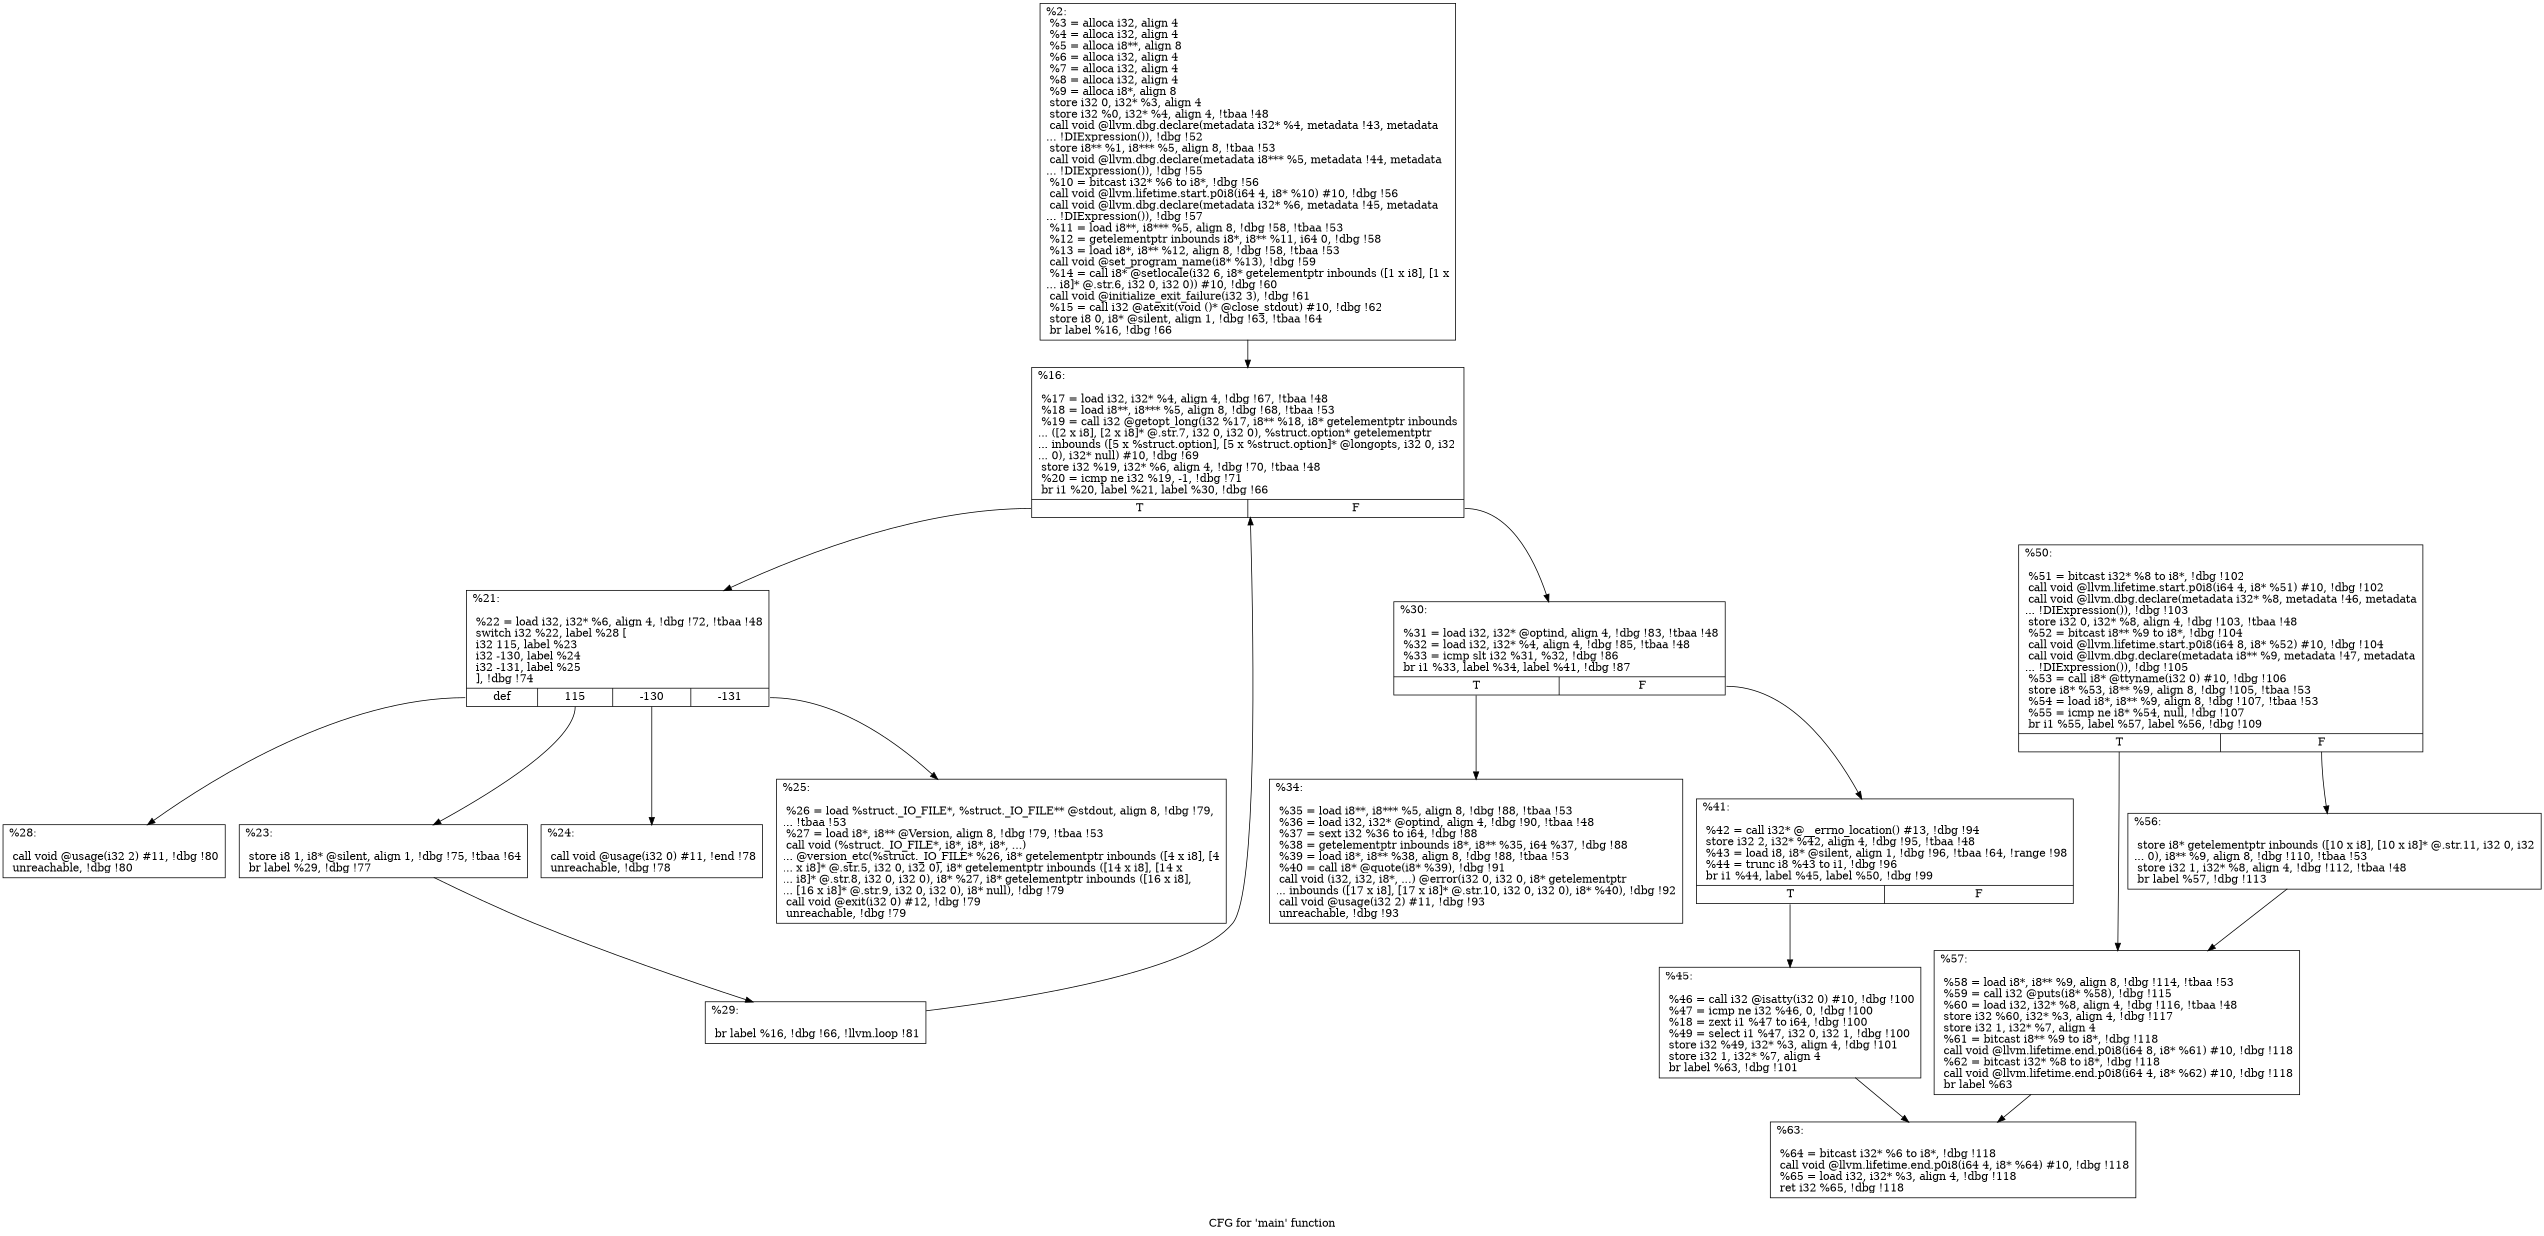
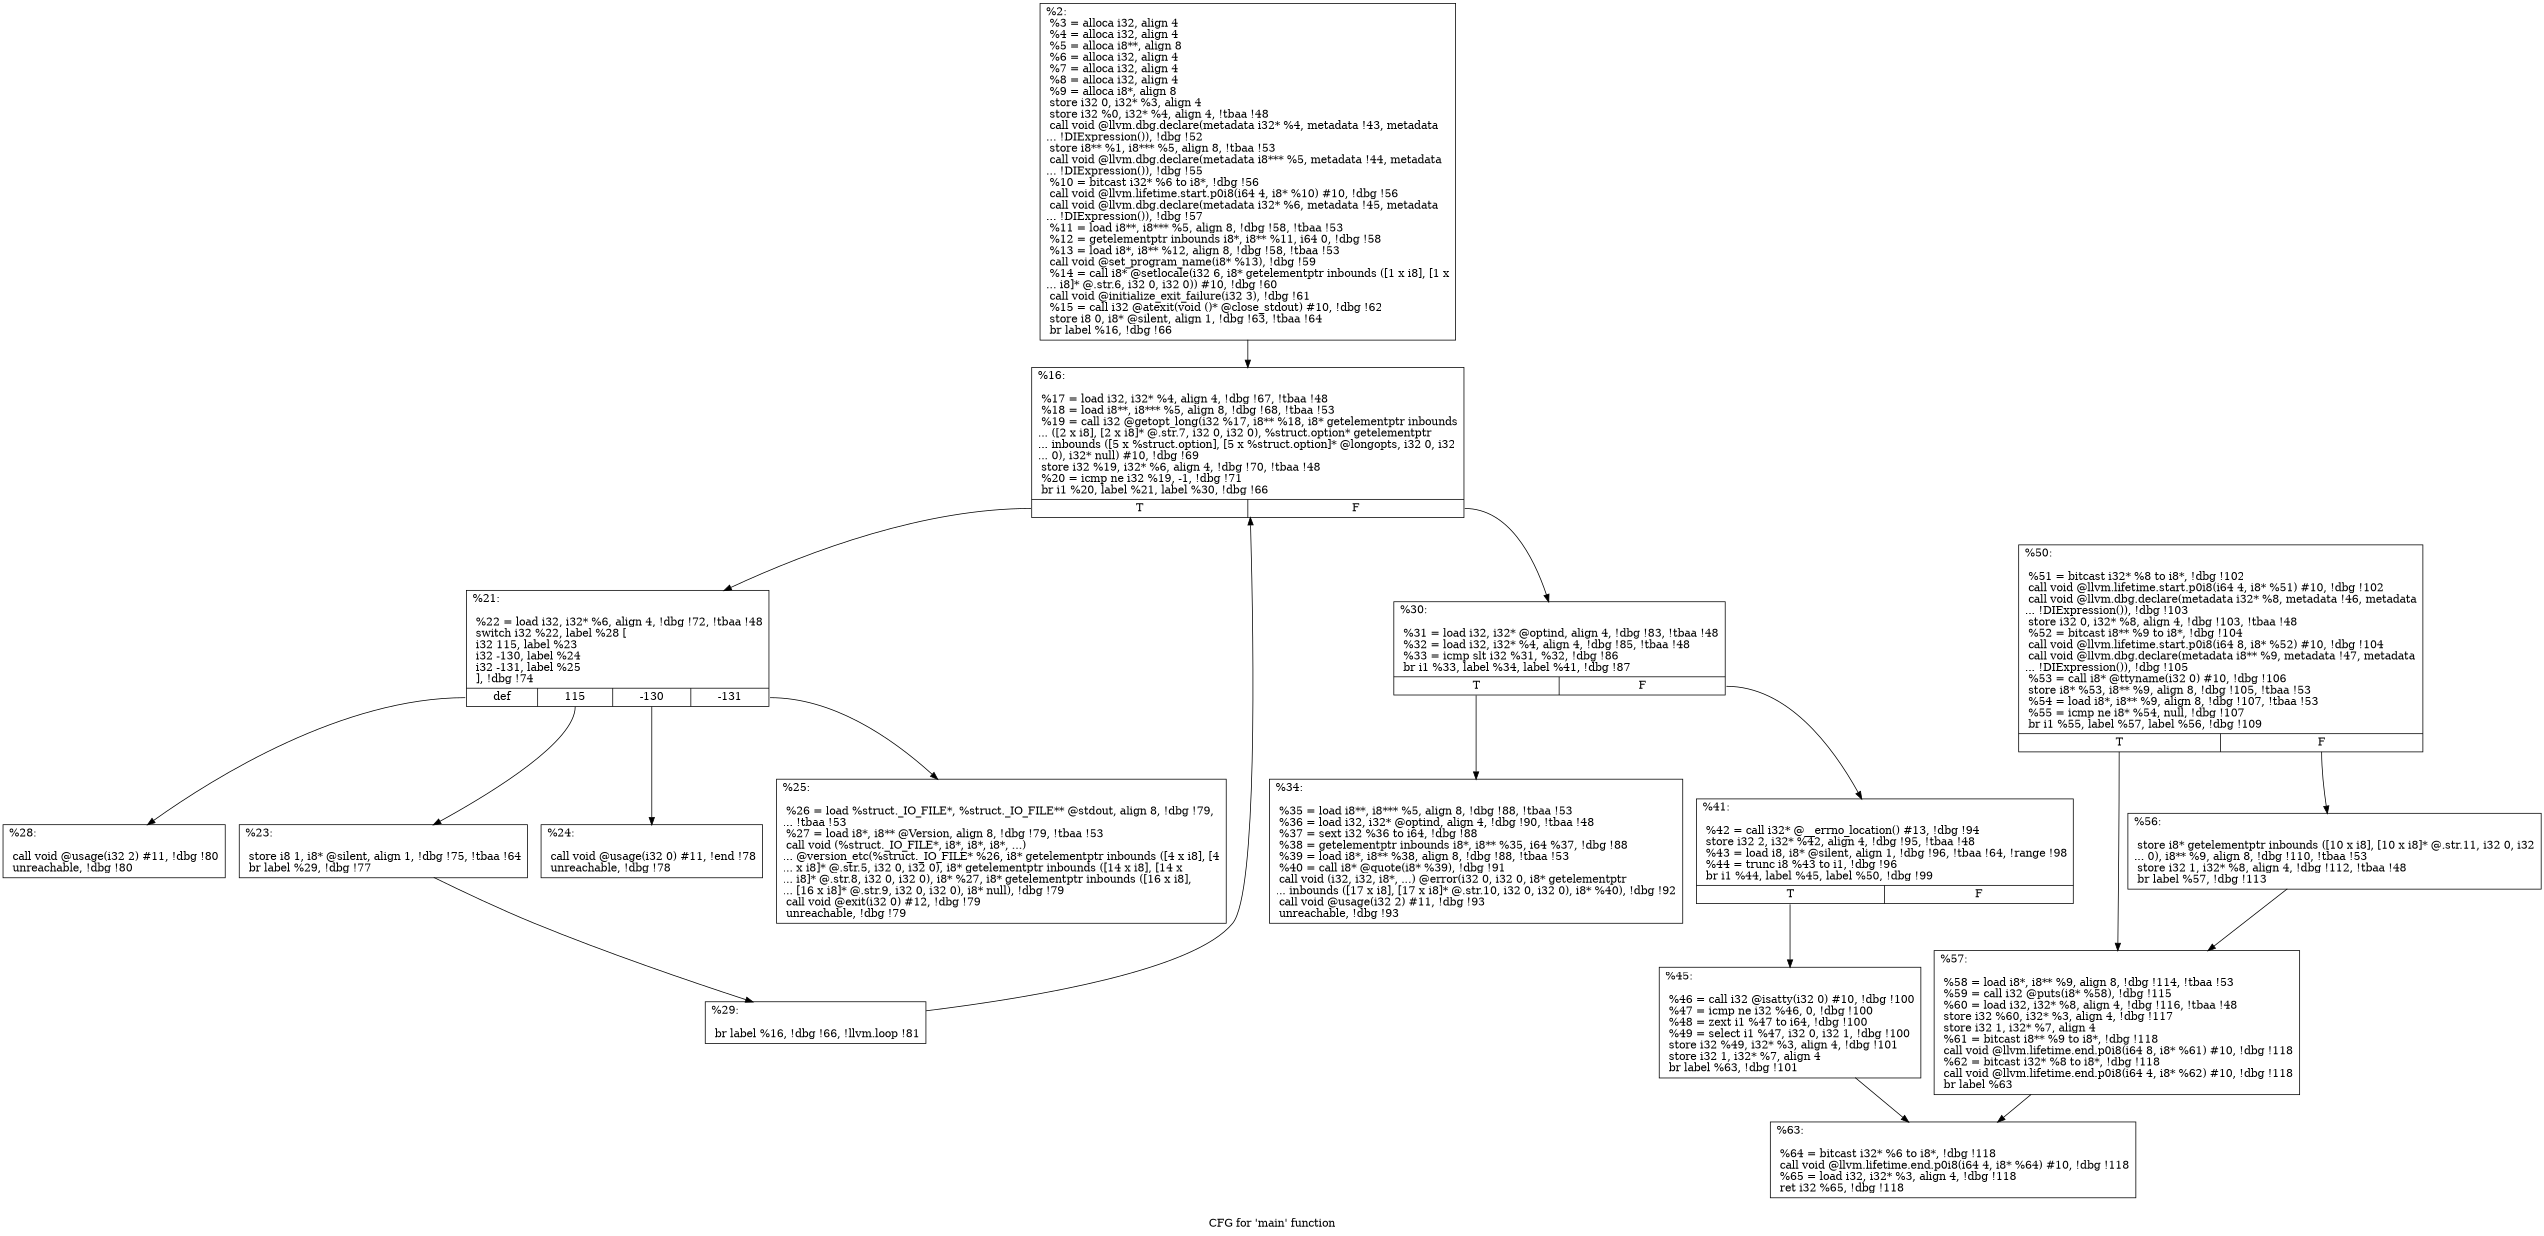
(1767, 1023) -> (1767, 1023)
